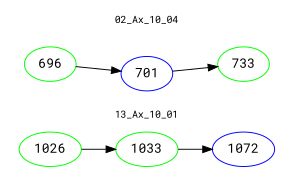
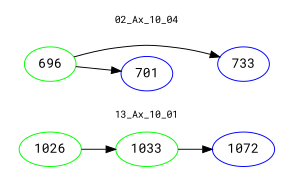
(244, 64) -> (244, 64)
(190, 69) -> (142, 45)
